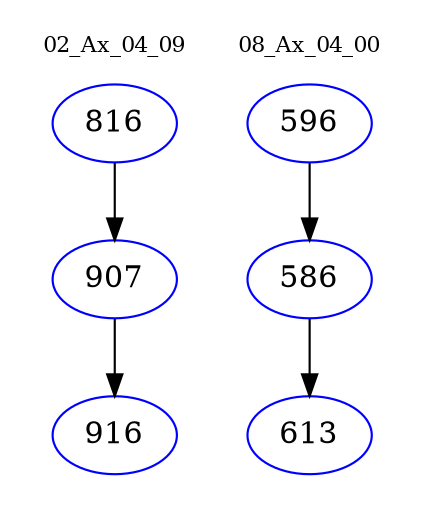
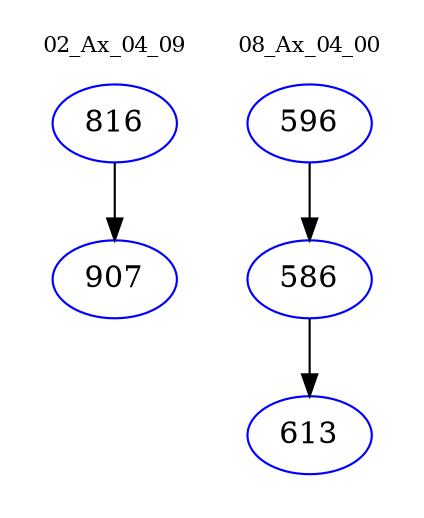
(115, 435) -> none
